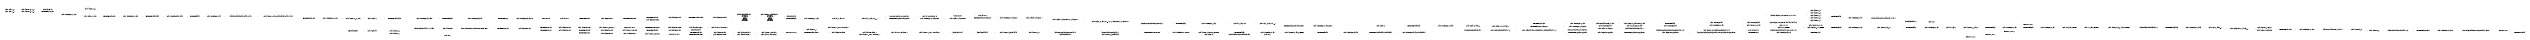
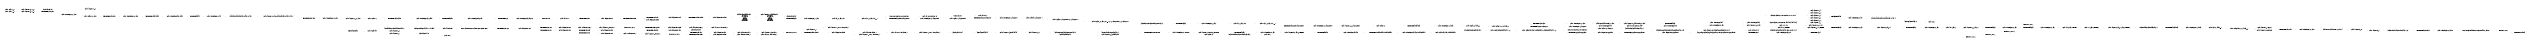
(1911, 22) -> (1911, 22)
none -> (1816, 23)
none -> (1351, 26)
none -> (394, 29)
(630, 30) -> none
none -> (1445, 32)
(1577, 33) -> (1577, 33)
none -> (424, 34)
